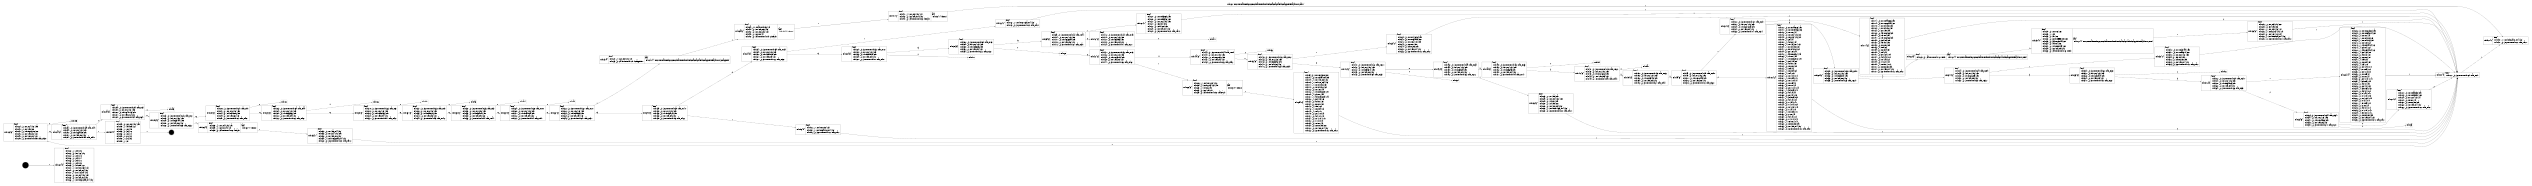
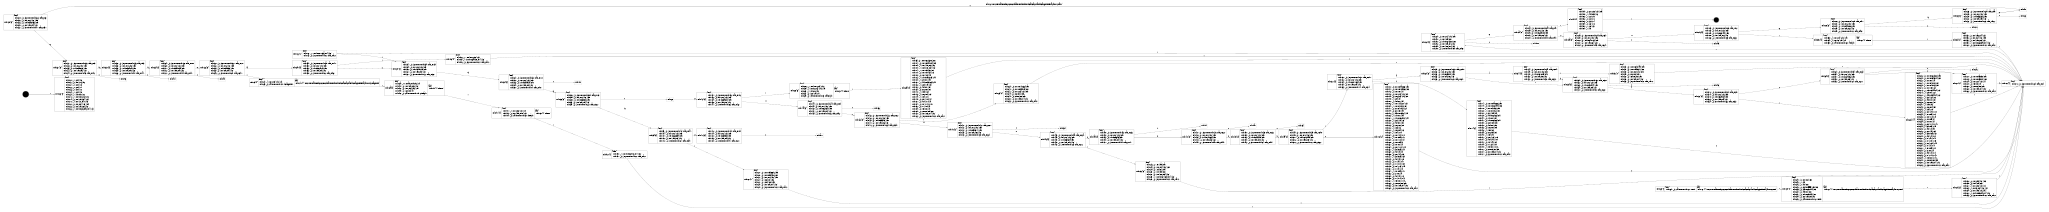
(891, 39) -> (366, 56)
(2480, 59) -> (1364, 207)
(1893, 77) -> (1514, 83)
(330, 113) -> (2008, 12)
none -> (1301, 126)
